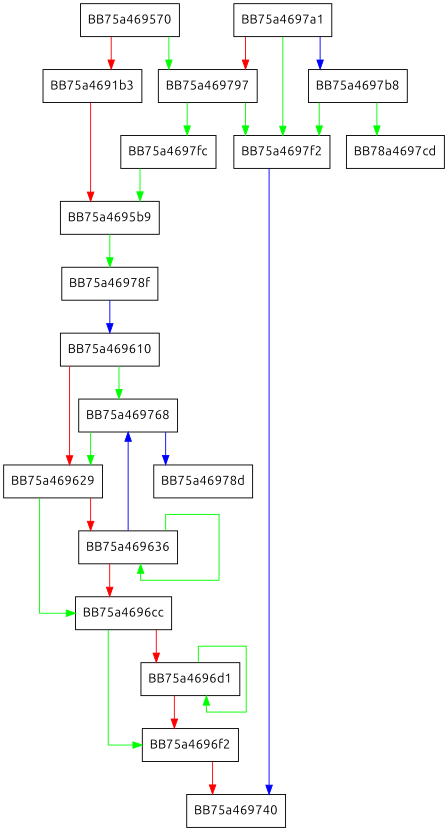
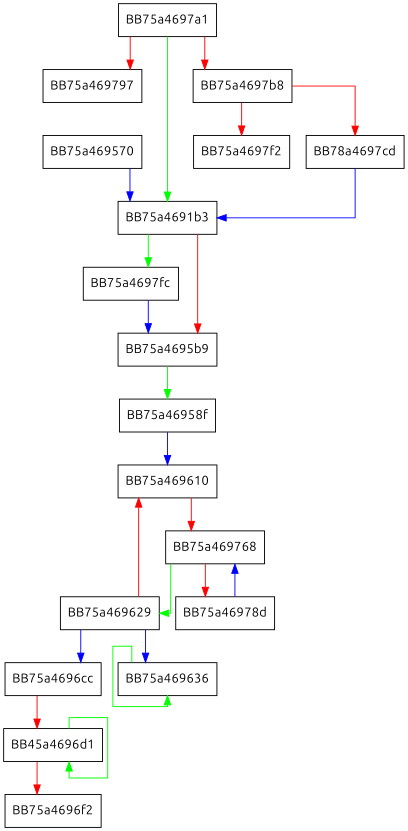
(111, 48) -> (130, 180)
(169, 48) -> none
(320, 48) -> (205, 48)
(283, 82) -> (167, 114)
(187, 114) -> (148, 246)
(246, 114) -> none
(319, 114) -> (242, 114)
(377, 114) -> (344, 86)
(140, 180) -> (148, 312)
none -> (315, 218)
(110, 284) -> (167, 416)
(119, 378) -> (191, 510)
(70, 411) -> (139, 552)
(166, 444) -> (205, 576)
(128, 486) -> (235, 585)
(91, 510) -> (146, 641)
(40, 569) -> (81, 641)
(110, 576) -> none
(190, 679) -> (53, 745)
(108, 700) -> none
(236, 811) -> none
